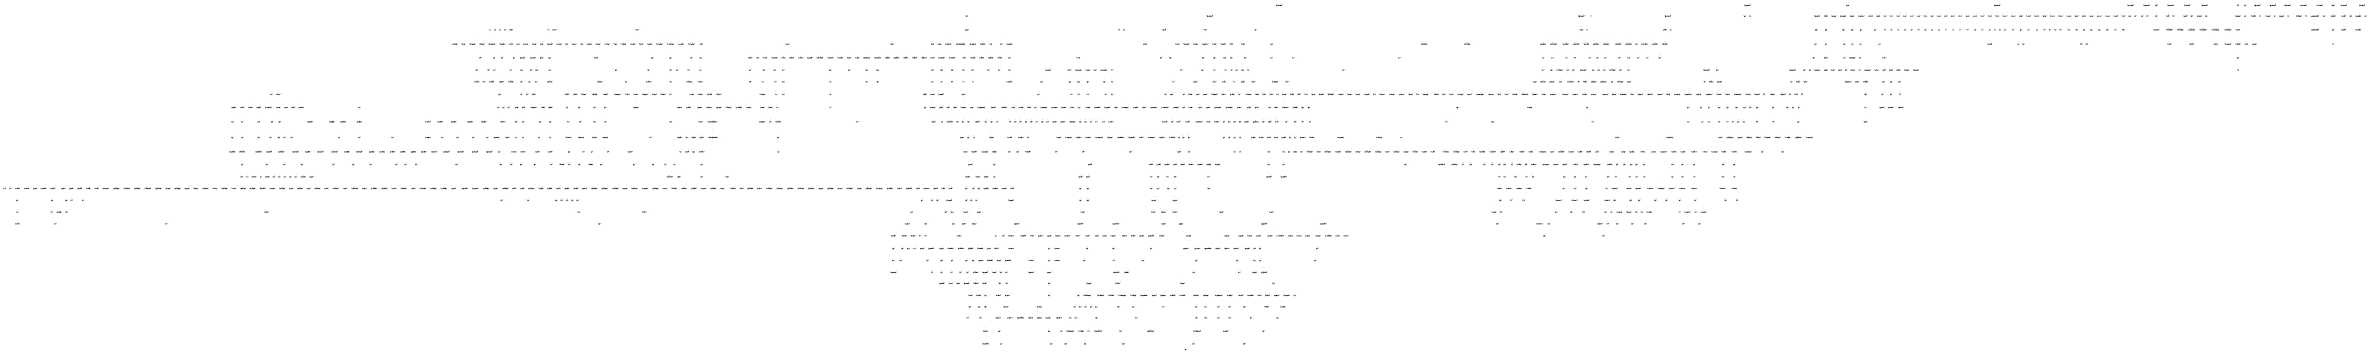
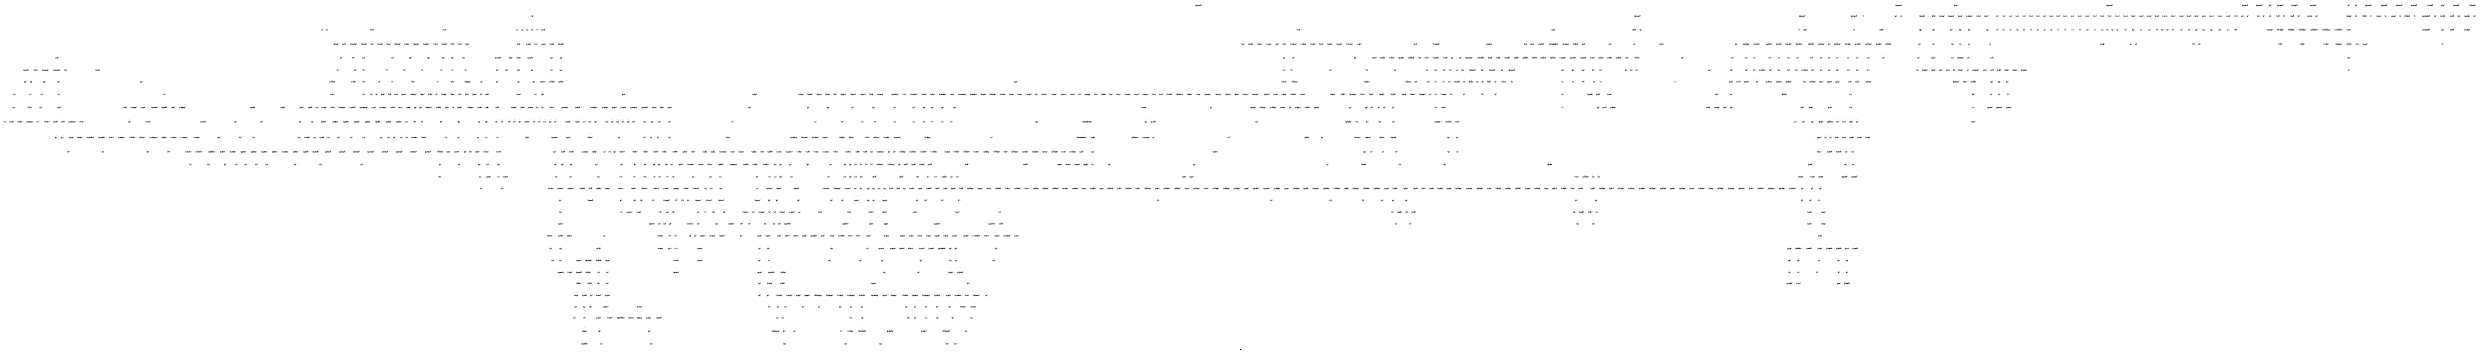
none -> (1574, 212)
